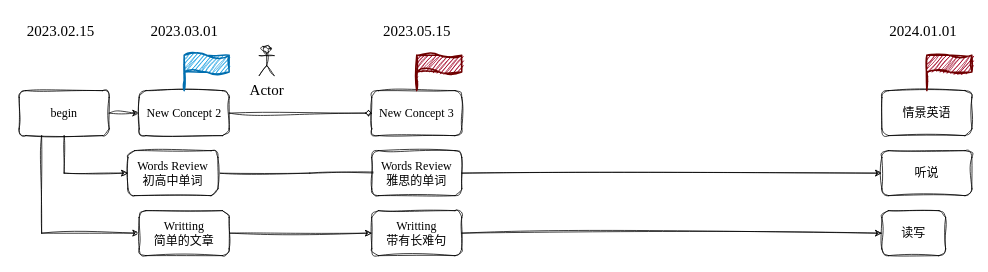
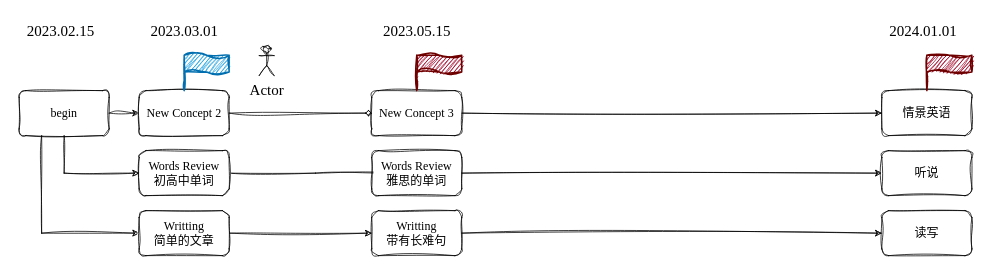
none -> (670, 113)
(173, 173) -> (184, 173)
(914, 233) -> (927, 233)
